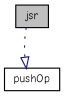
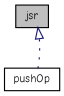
(25, 42) -> (40, 54)
